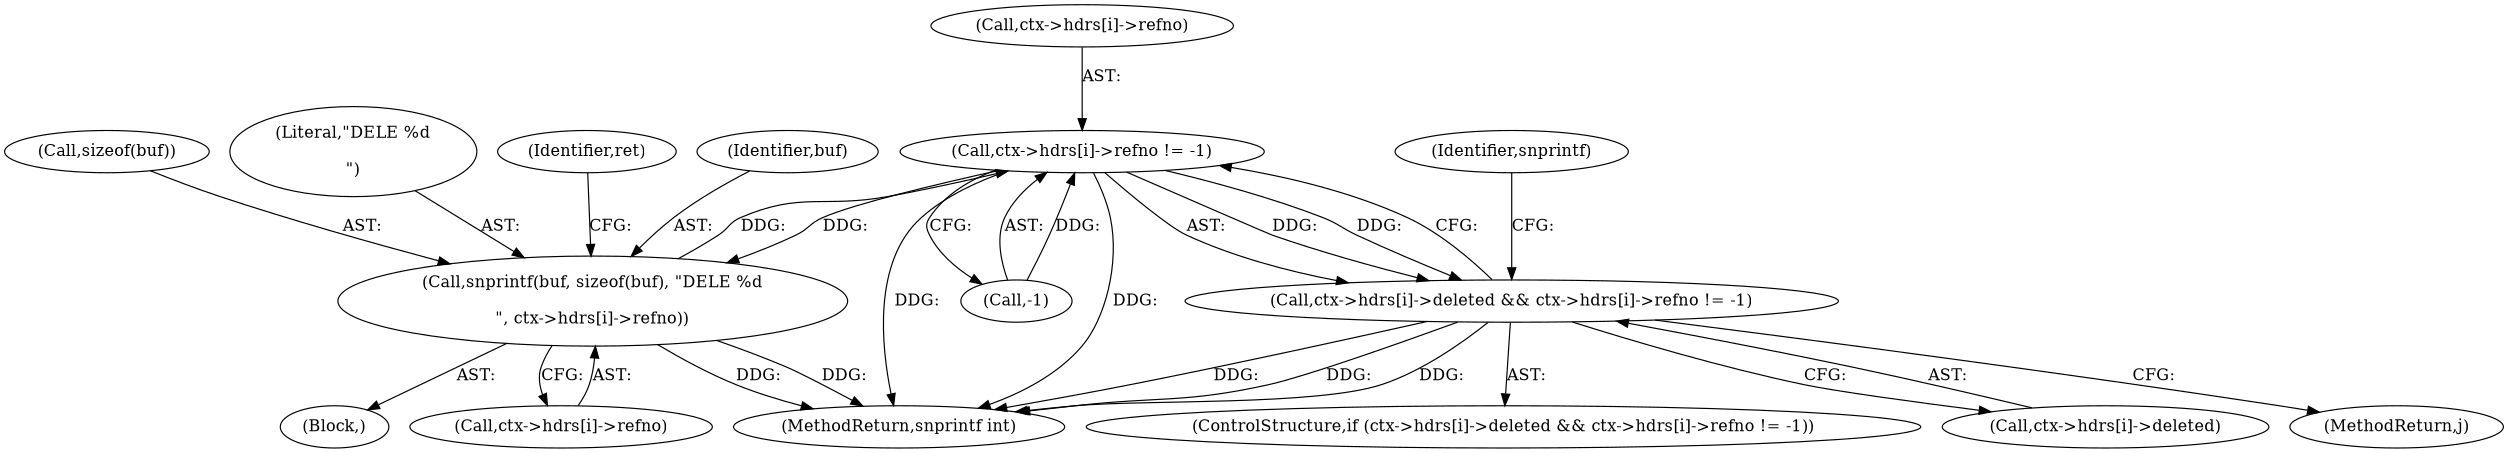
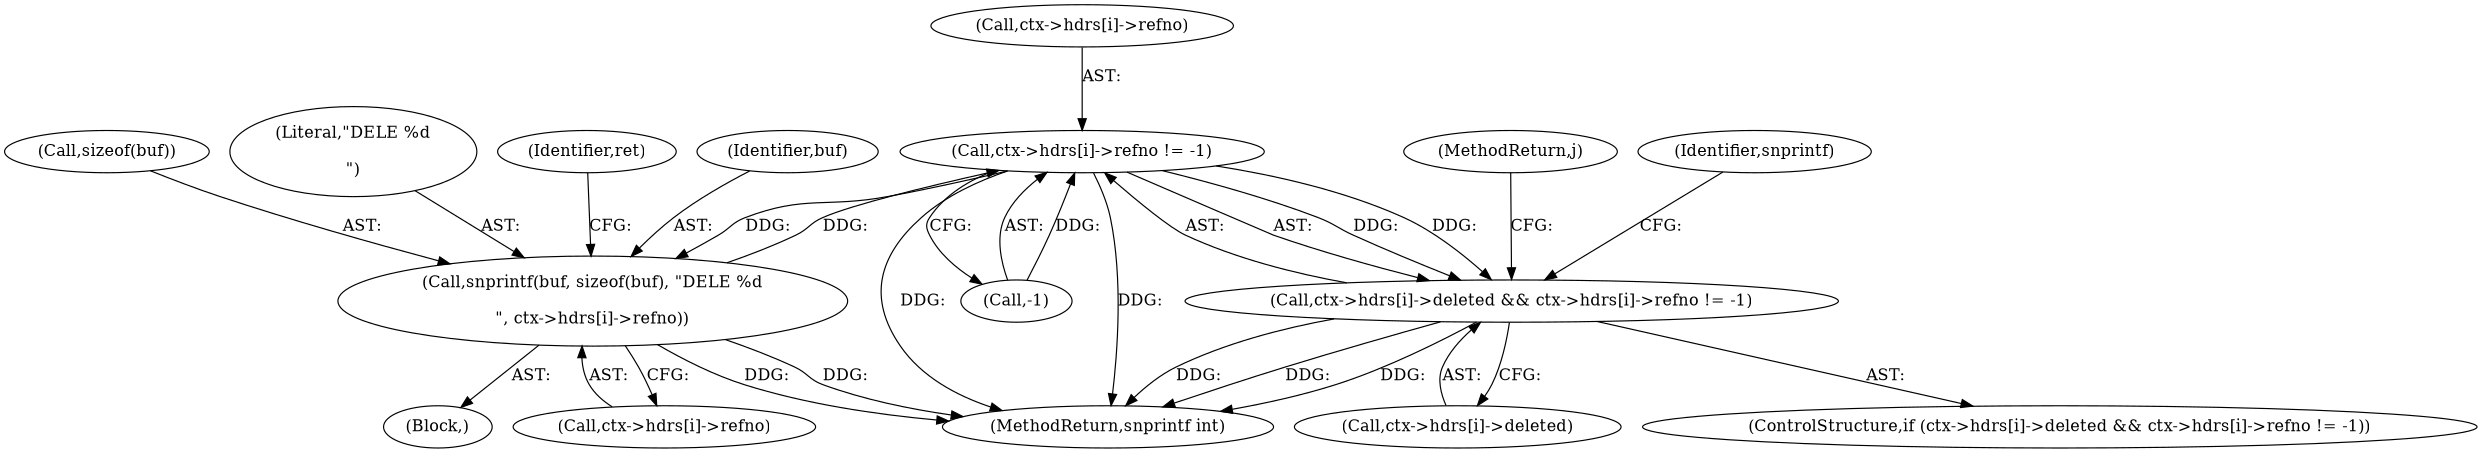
(1460, 226) -> (1208, 226)
(1982, 363) -> (1511, 220)
